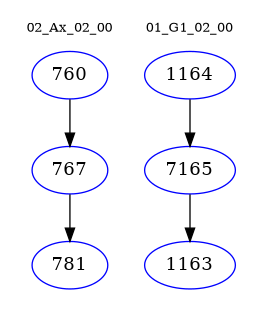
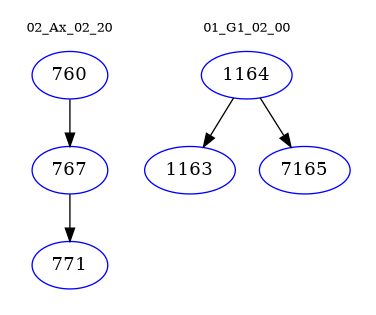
(70, 28) -> (70, 28)
(190, 211) -> (222, 117)
(70, 265) -> (70, 265)
